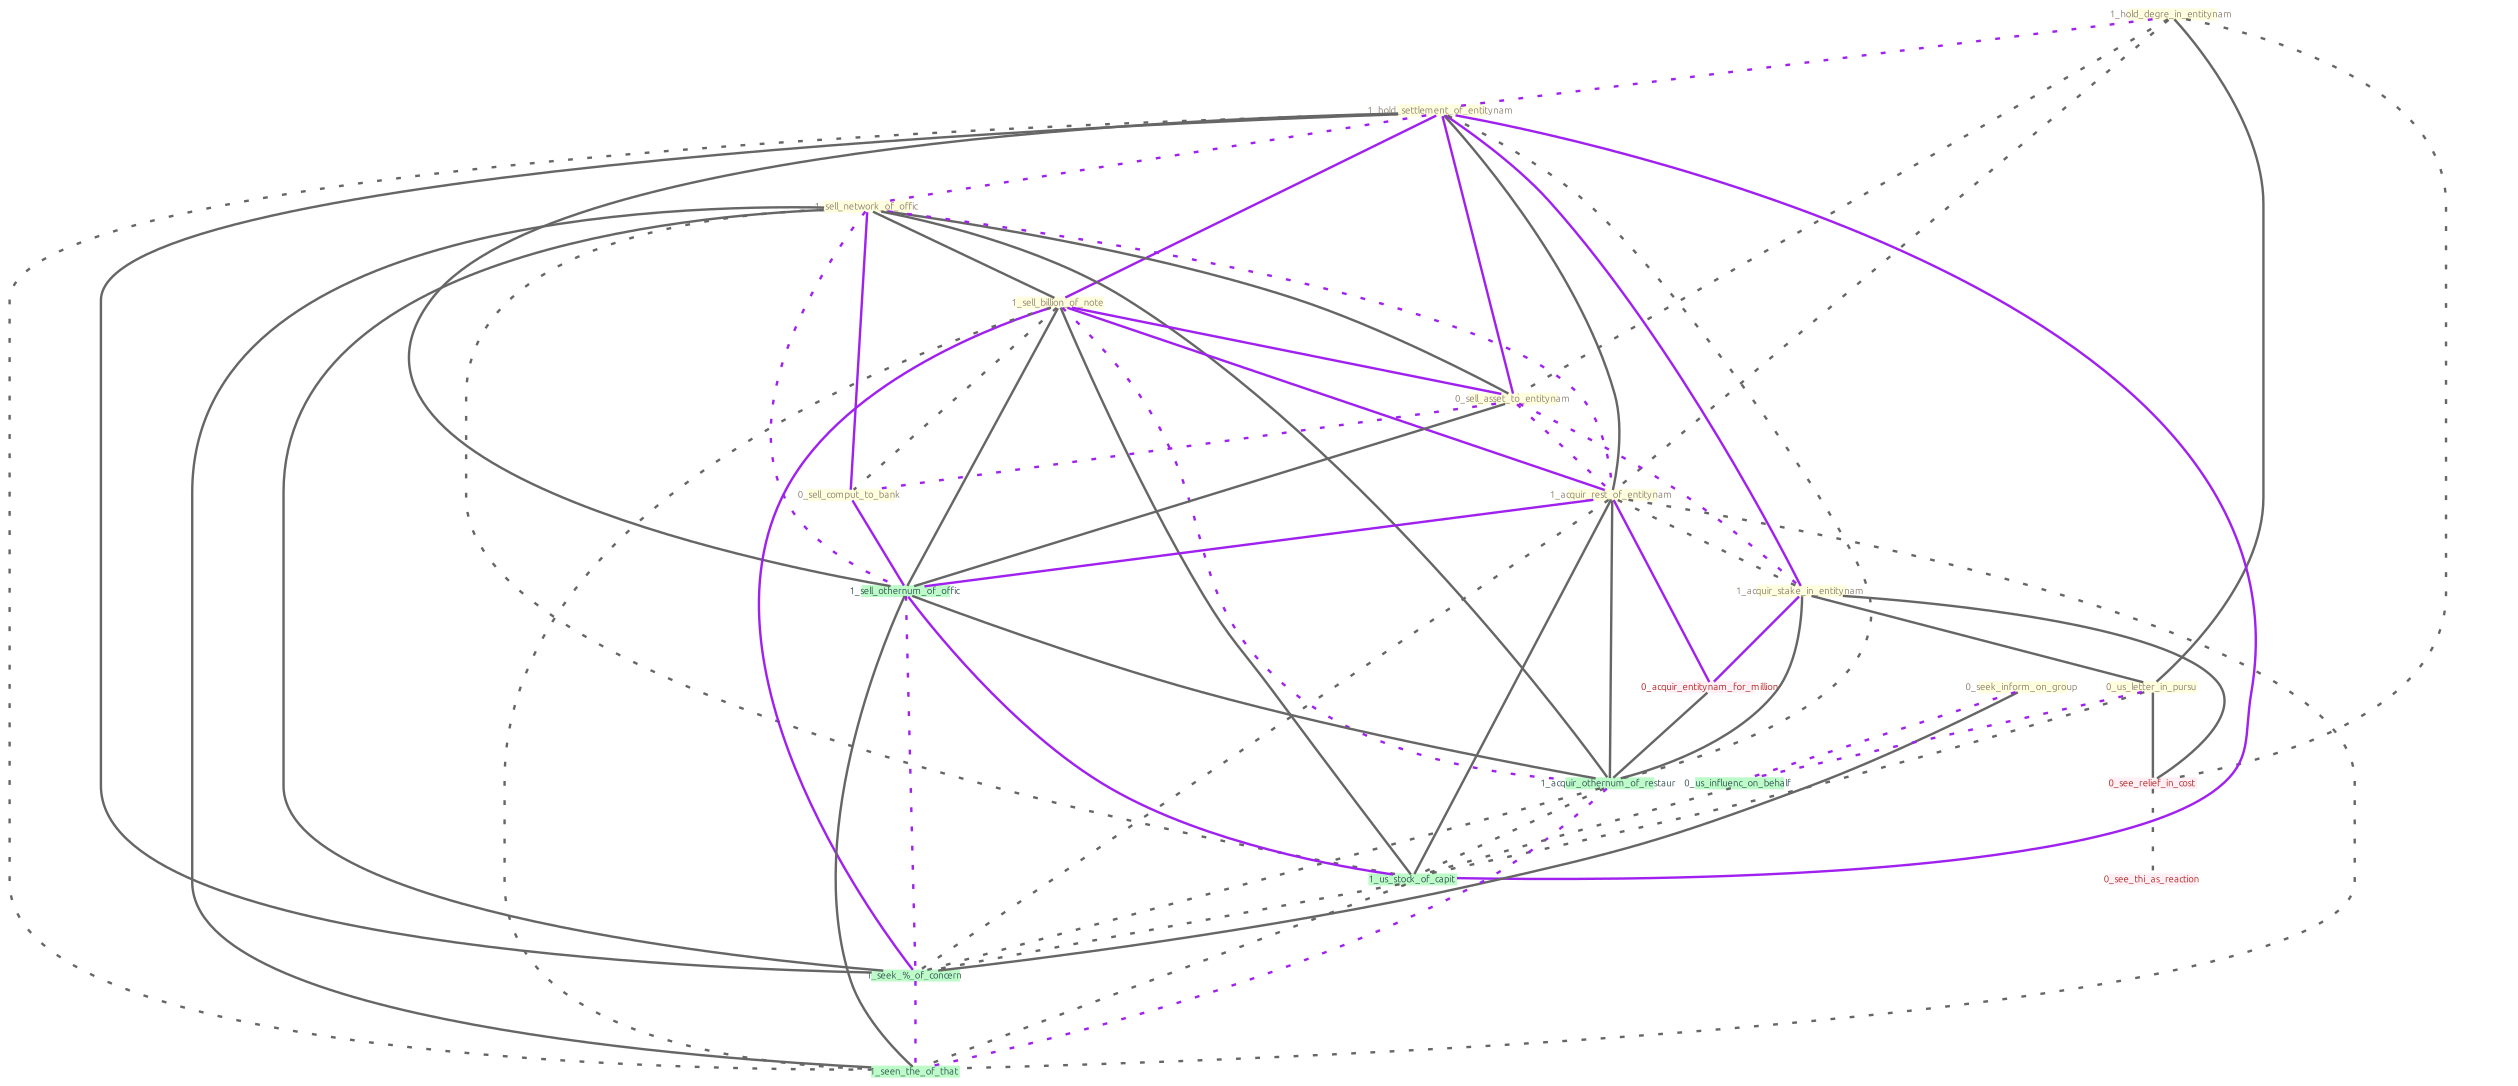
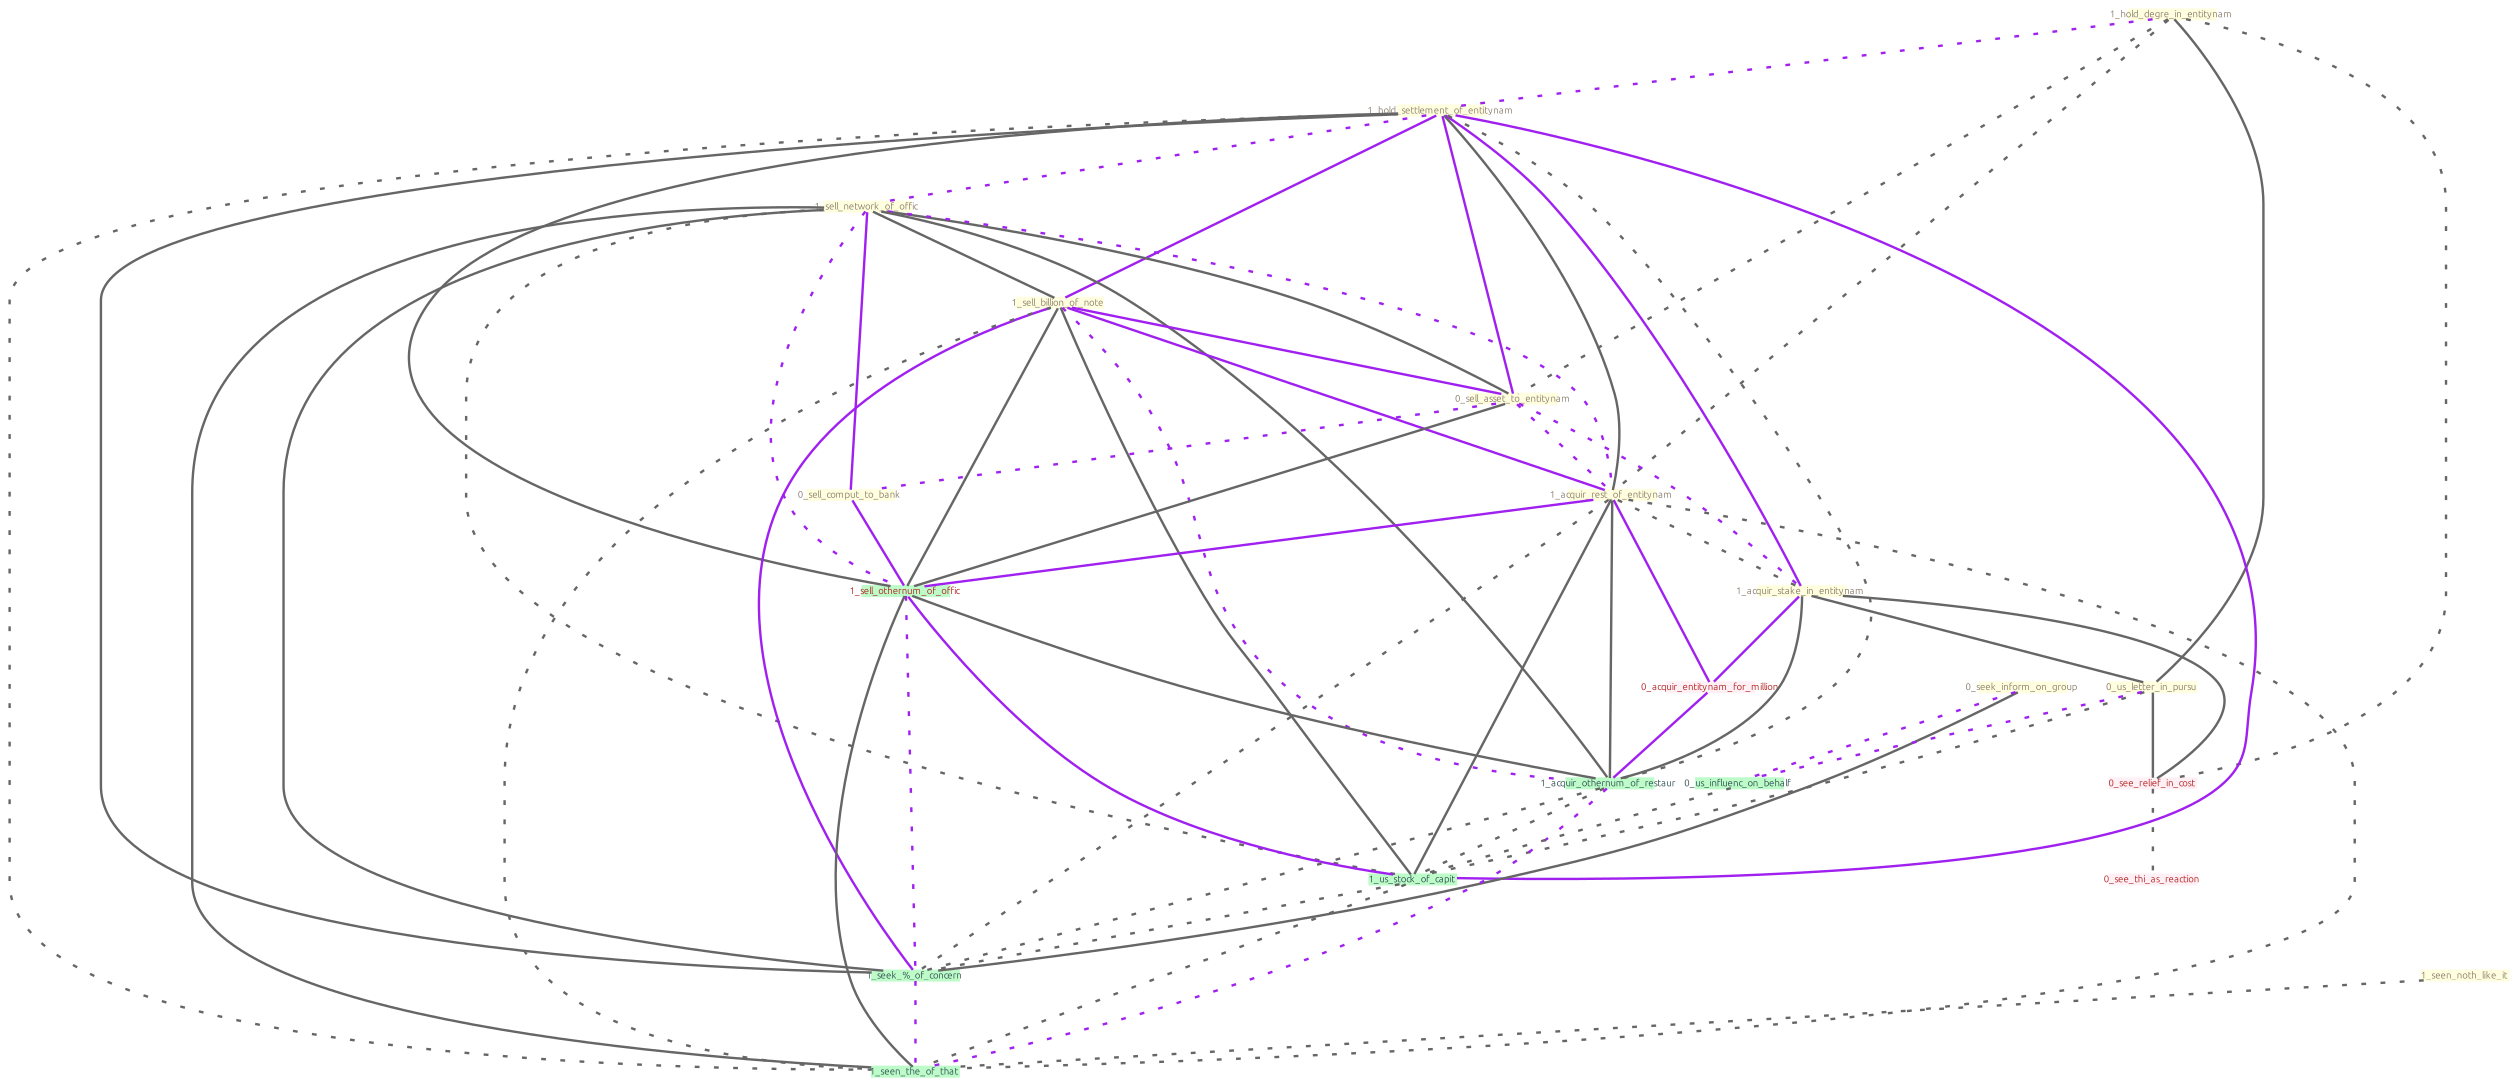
(955, 399) -> none
(906, 591) -> (906, 591)
(1660, 735) -> (1660, 735)
none -> (2465, 976)
